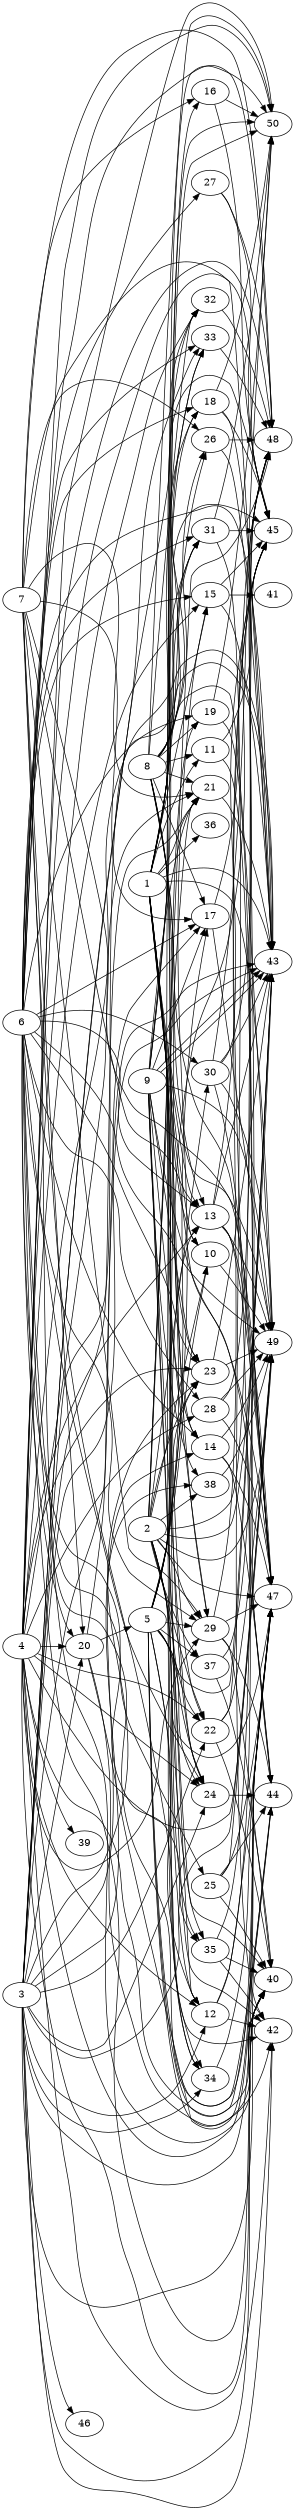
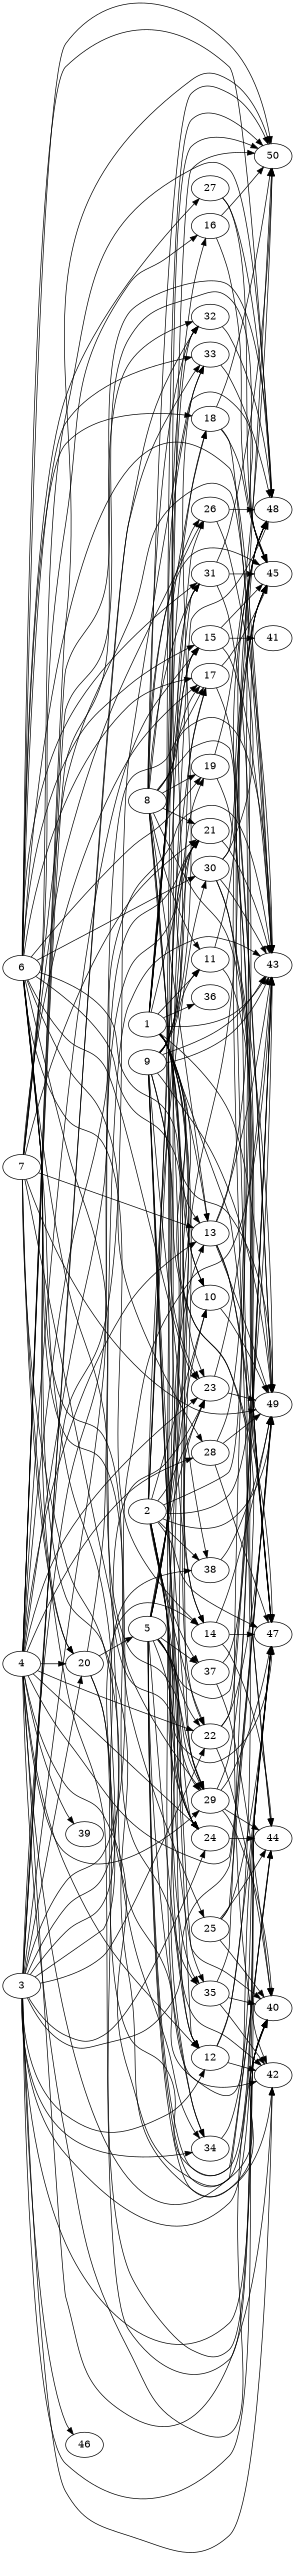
none -> (178, 1014)
